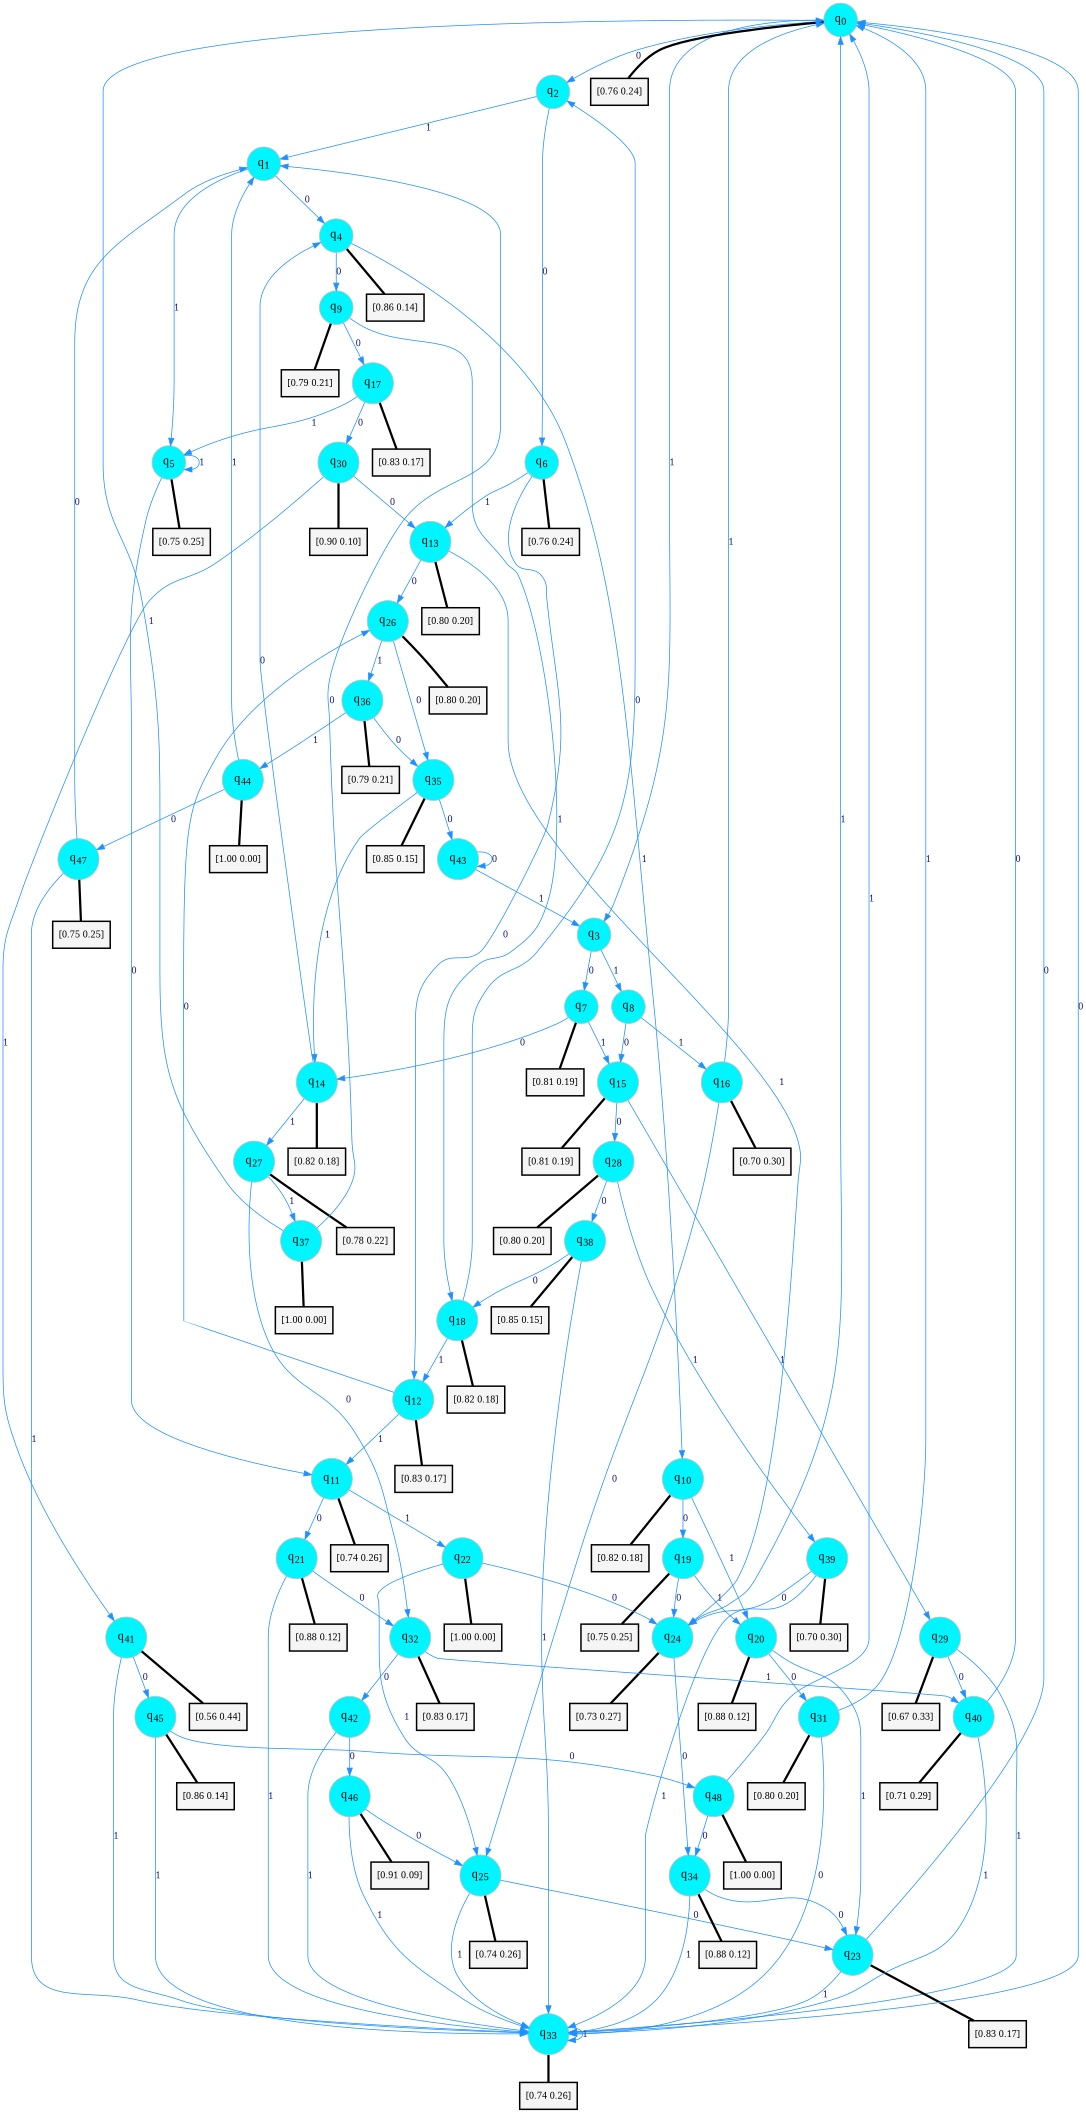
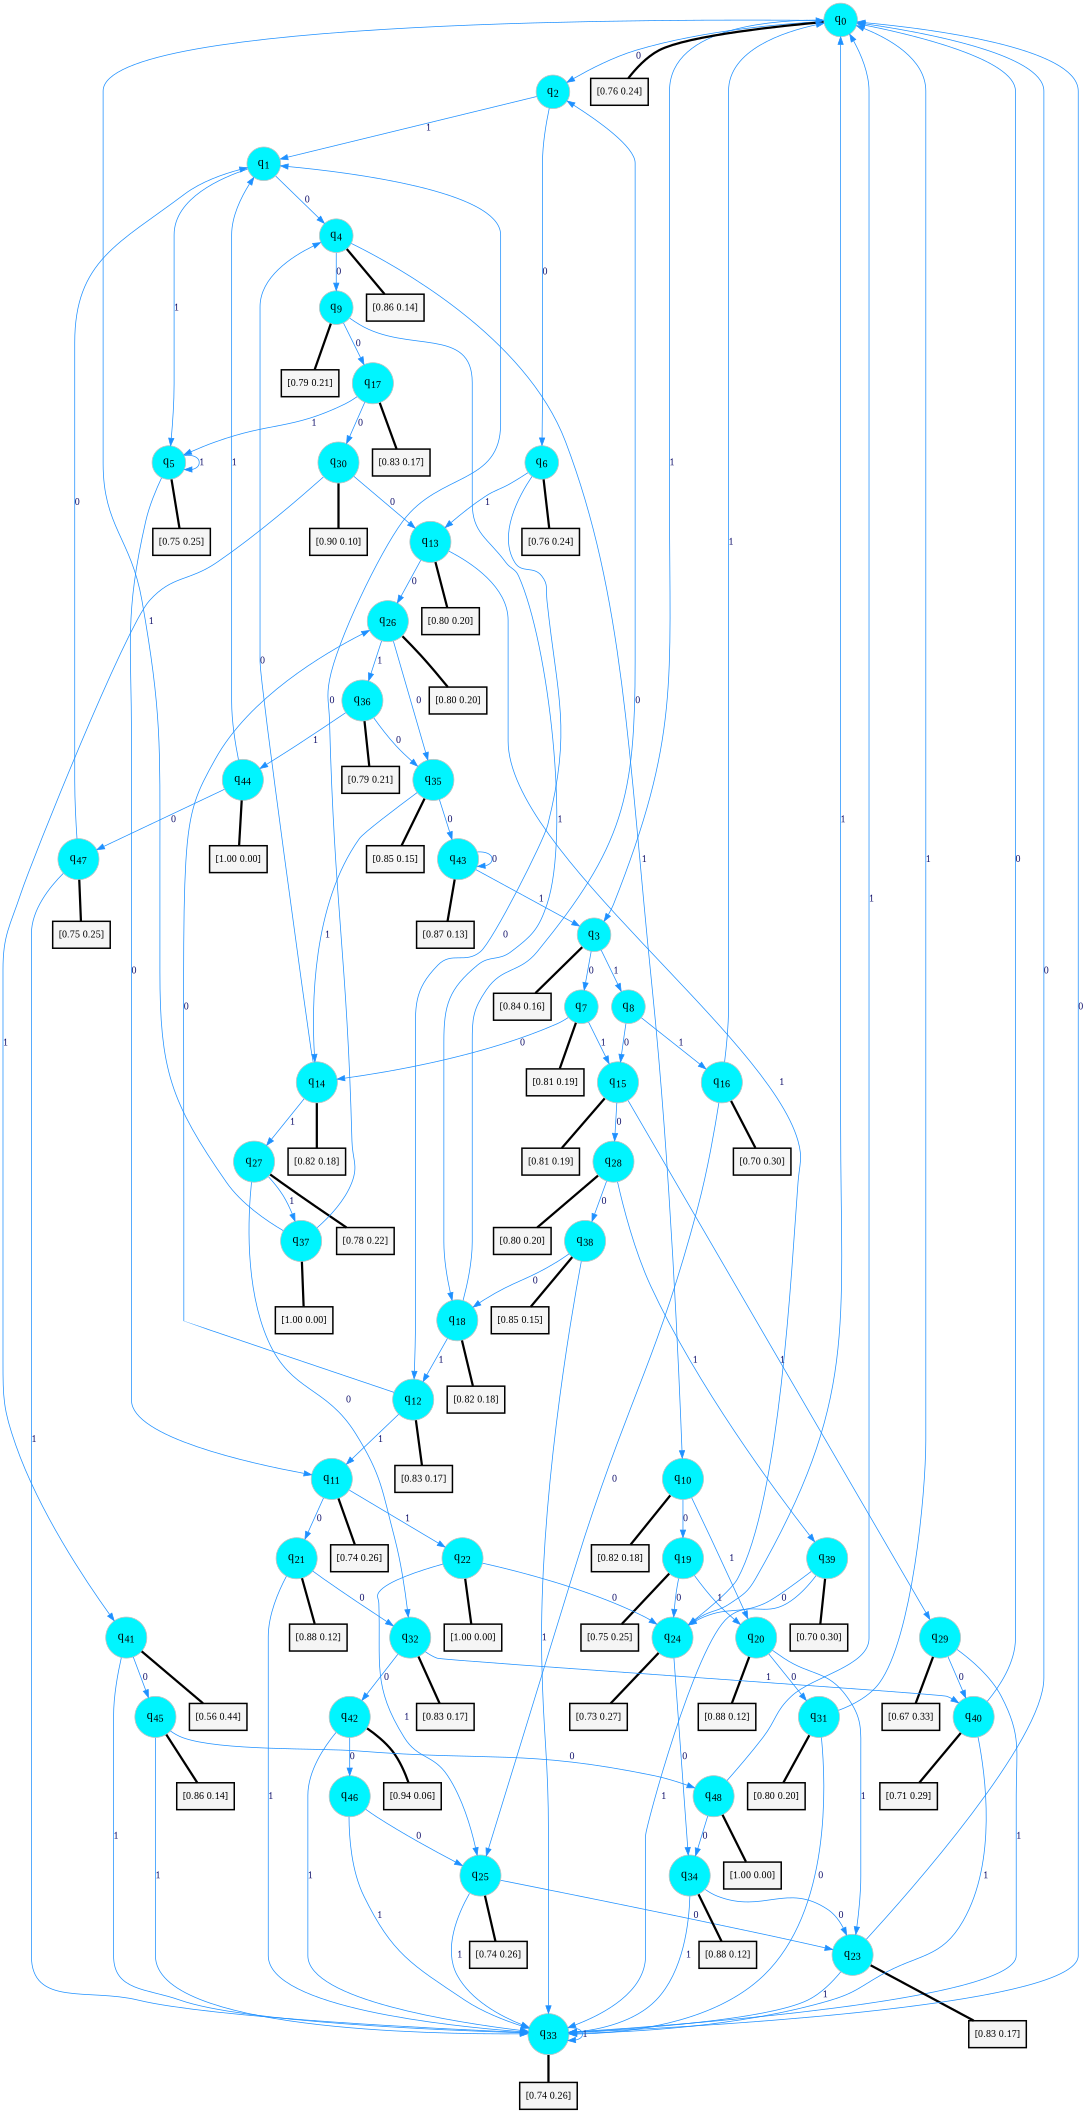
none -> (445, 935)
none -> (522, 1007)
none -> (412, 1796)
(400, 1876) -> none
